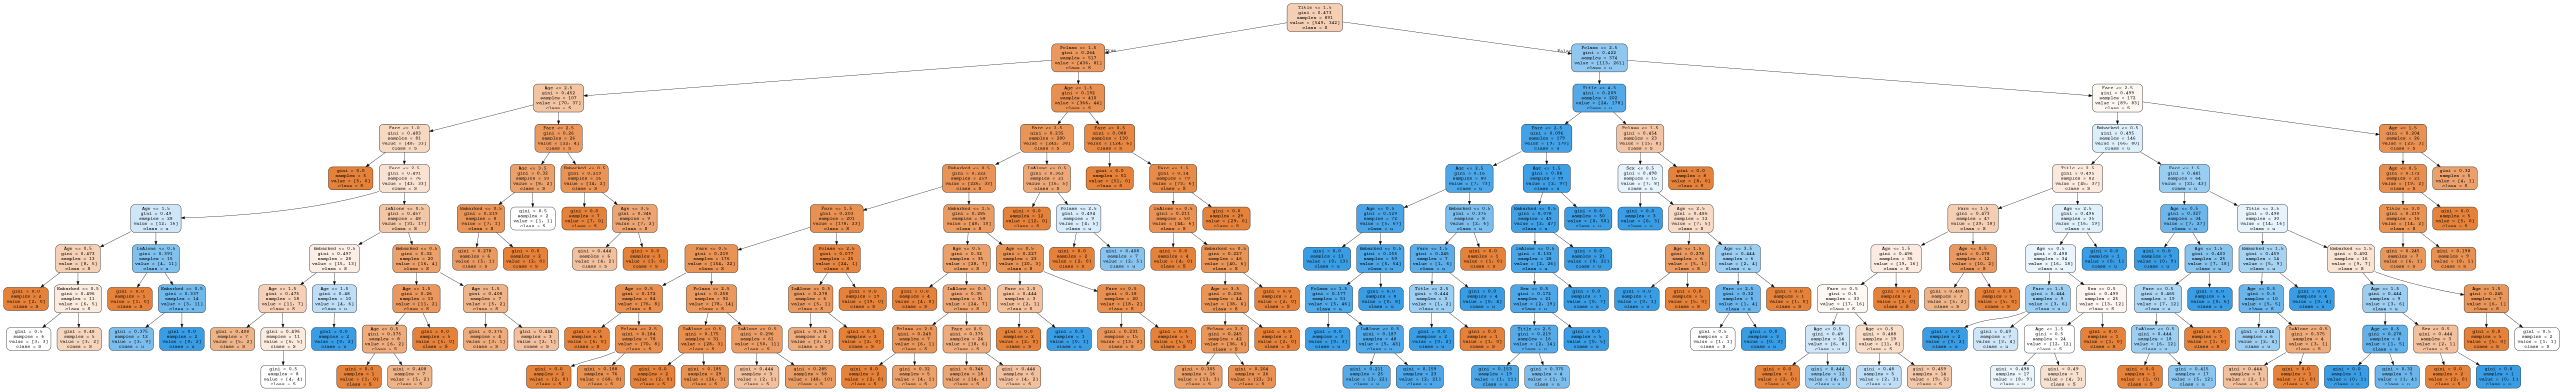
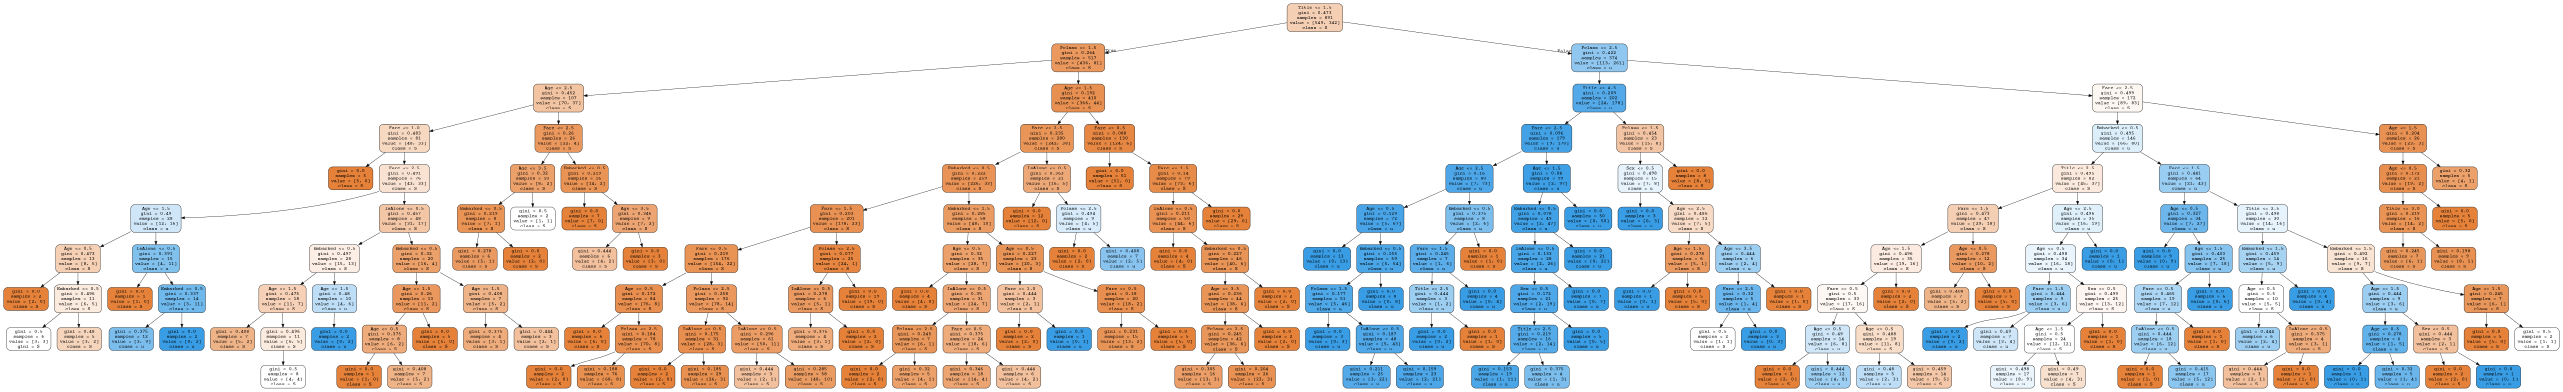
(2261, 299) -> (2261, 299)
(29, 339) -> (29, 339)
